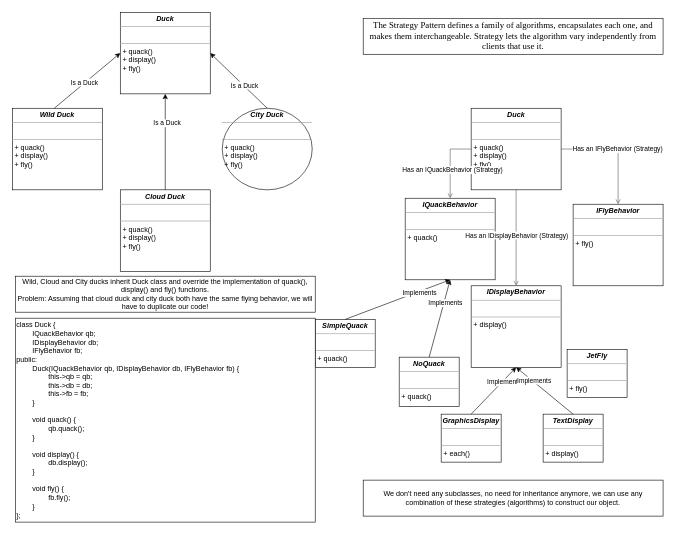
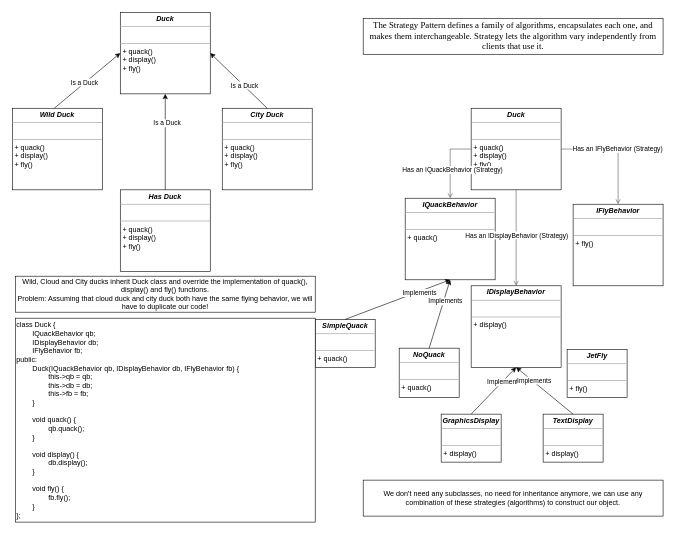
(267, 149) -> (267, 149)
(140, 207) -> (140, 207)
(429, 382) -> (429, 373)
(469, 423) -> (469, 423)
